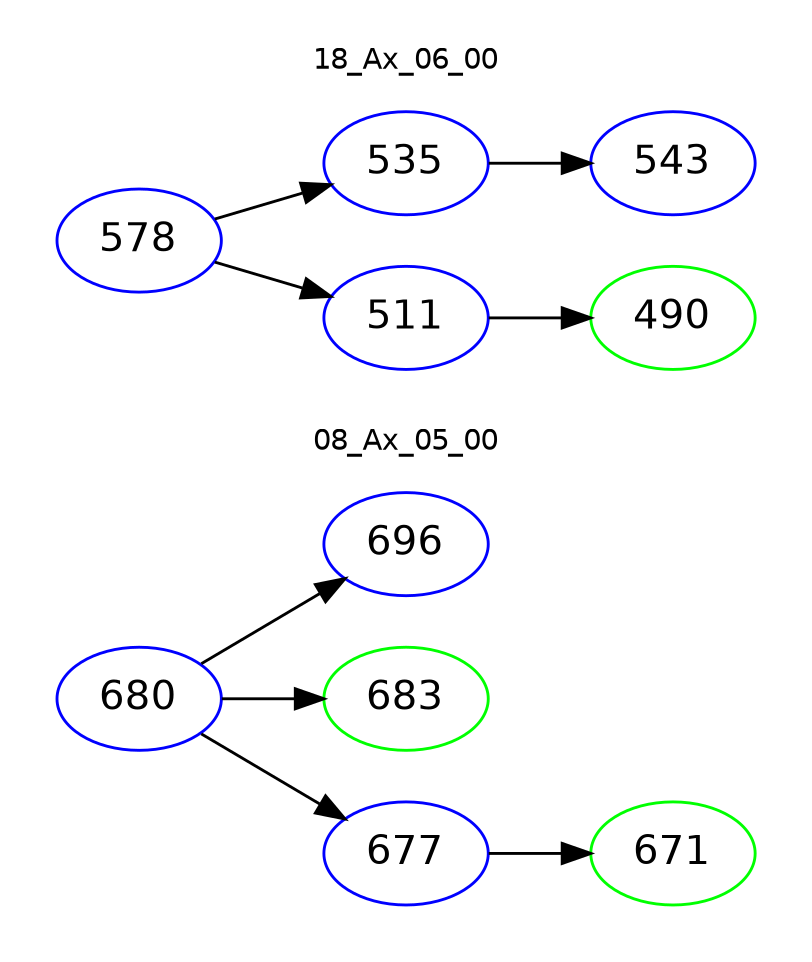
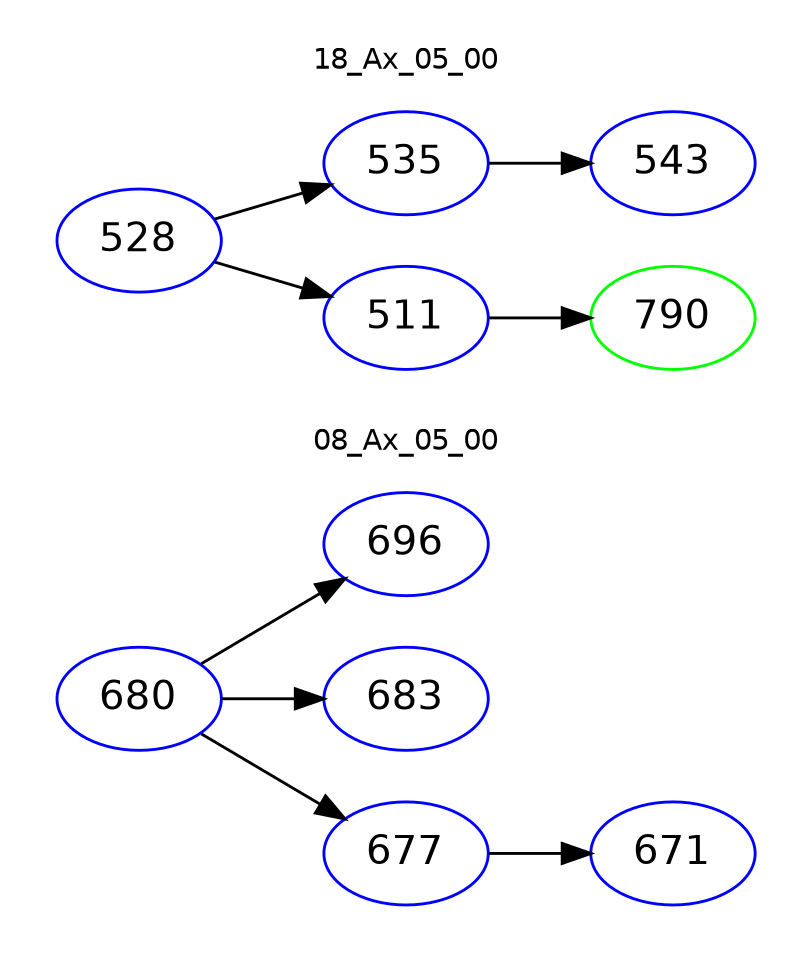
(406, 62) -> (406, 62)
(139, 241) -> (139, 241)
(673, 318) -> (673, 318)
(406, 699) -> (406, 699)
(673, 853) -> (673, 853)
